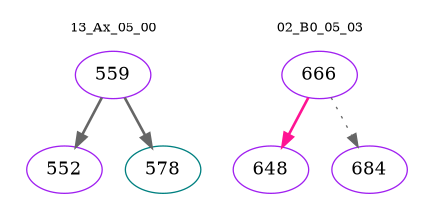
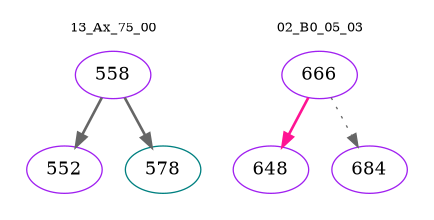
(114, 28) -> (114, 28)
(113, 75) -> (113, 75)
